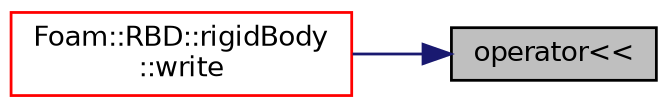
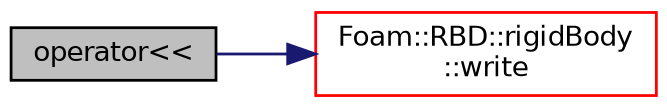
(388, 54) -> (252, 54)
